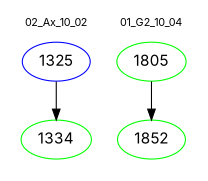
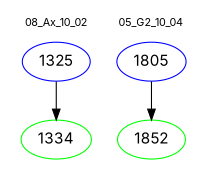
(56, 23) -> (56, 23)
(151, 23) -> (151, 23)
(151, 62) -> (151, 62)
